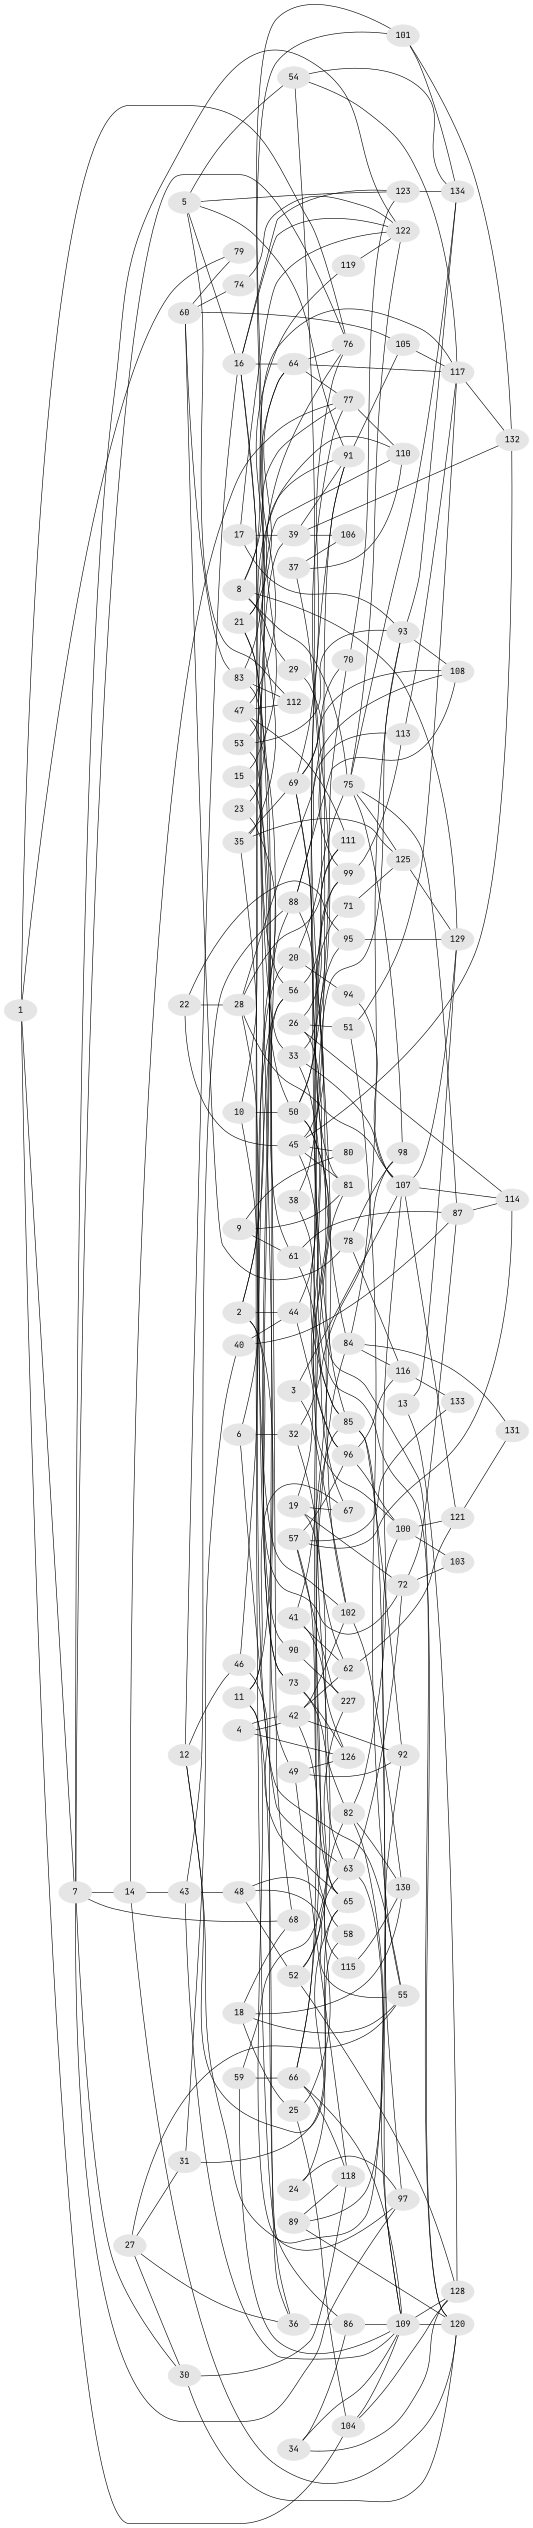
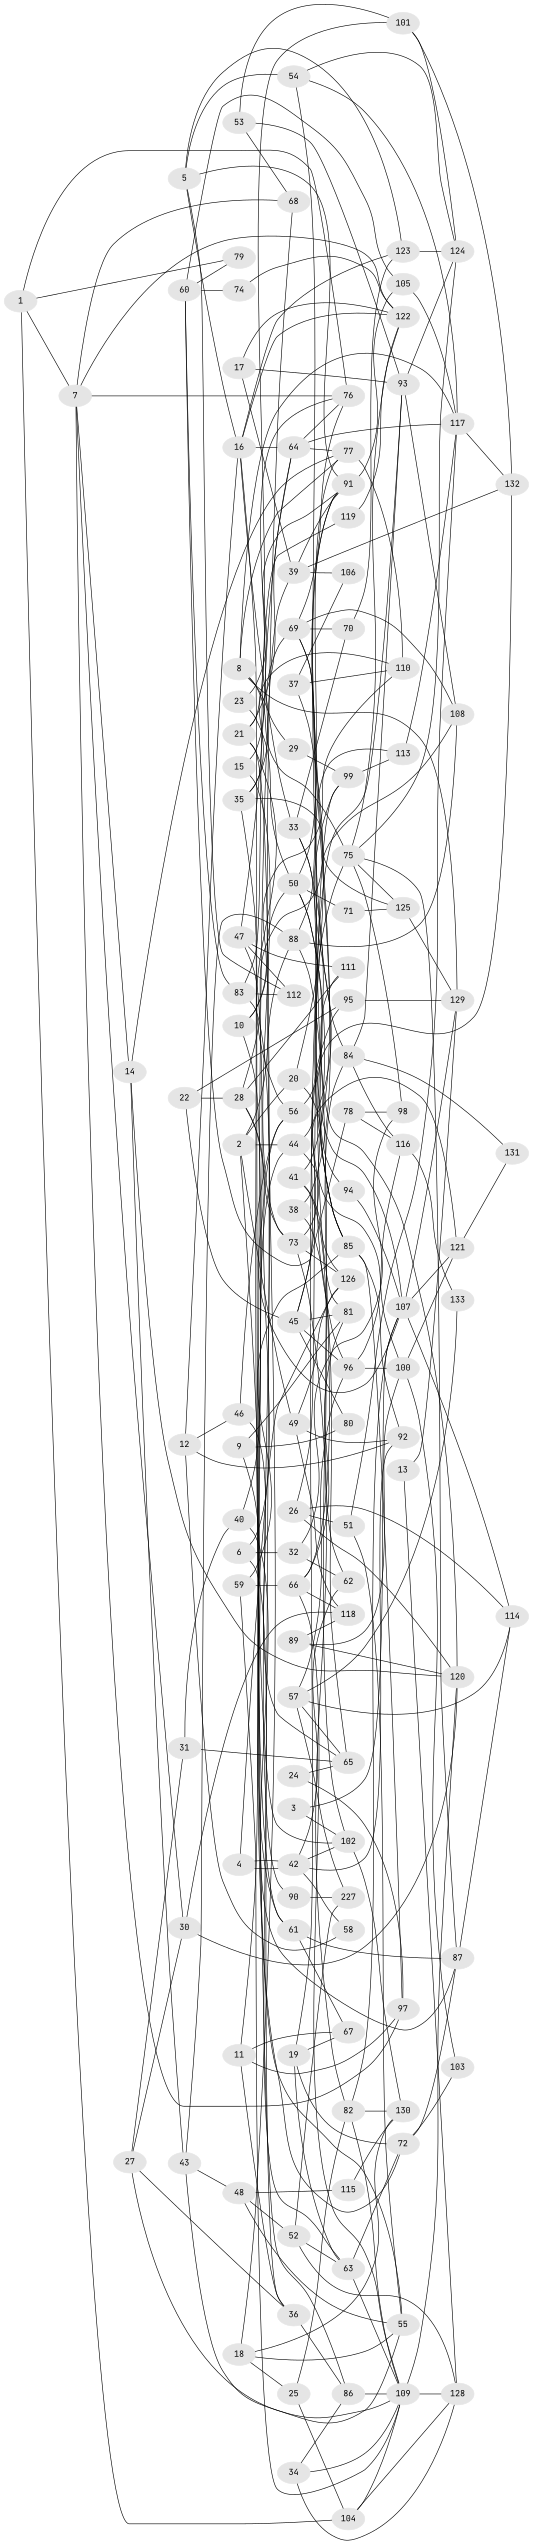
(458, 192) -> (458, 251)
(418, 1603) -> (375, 1077)
